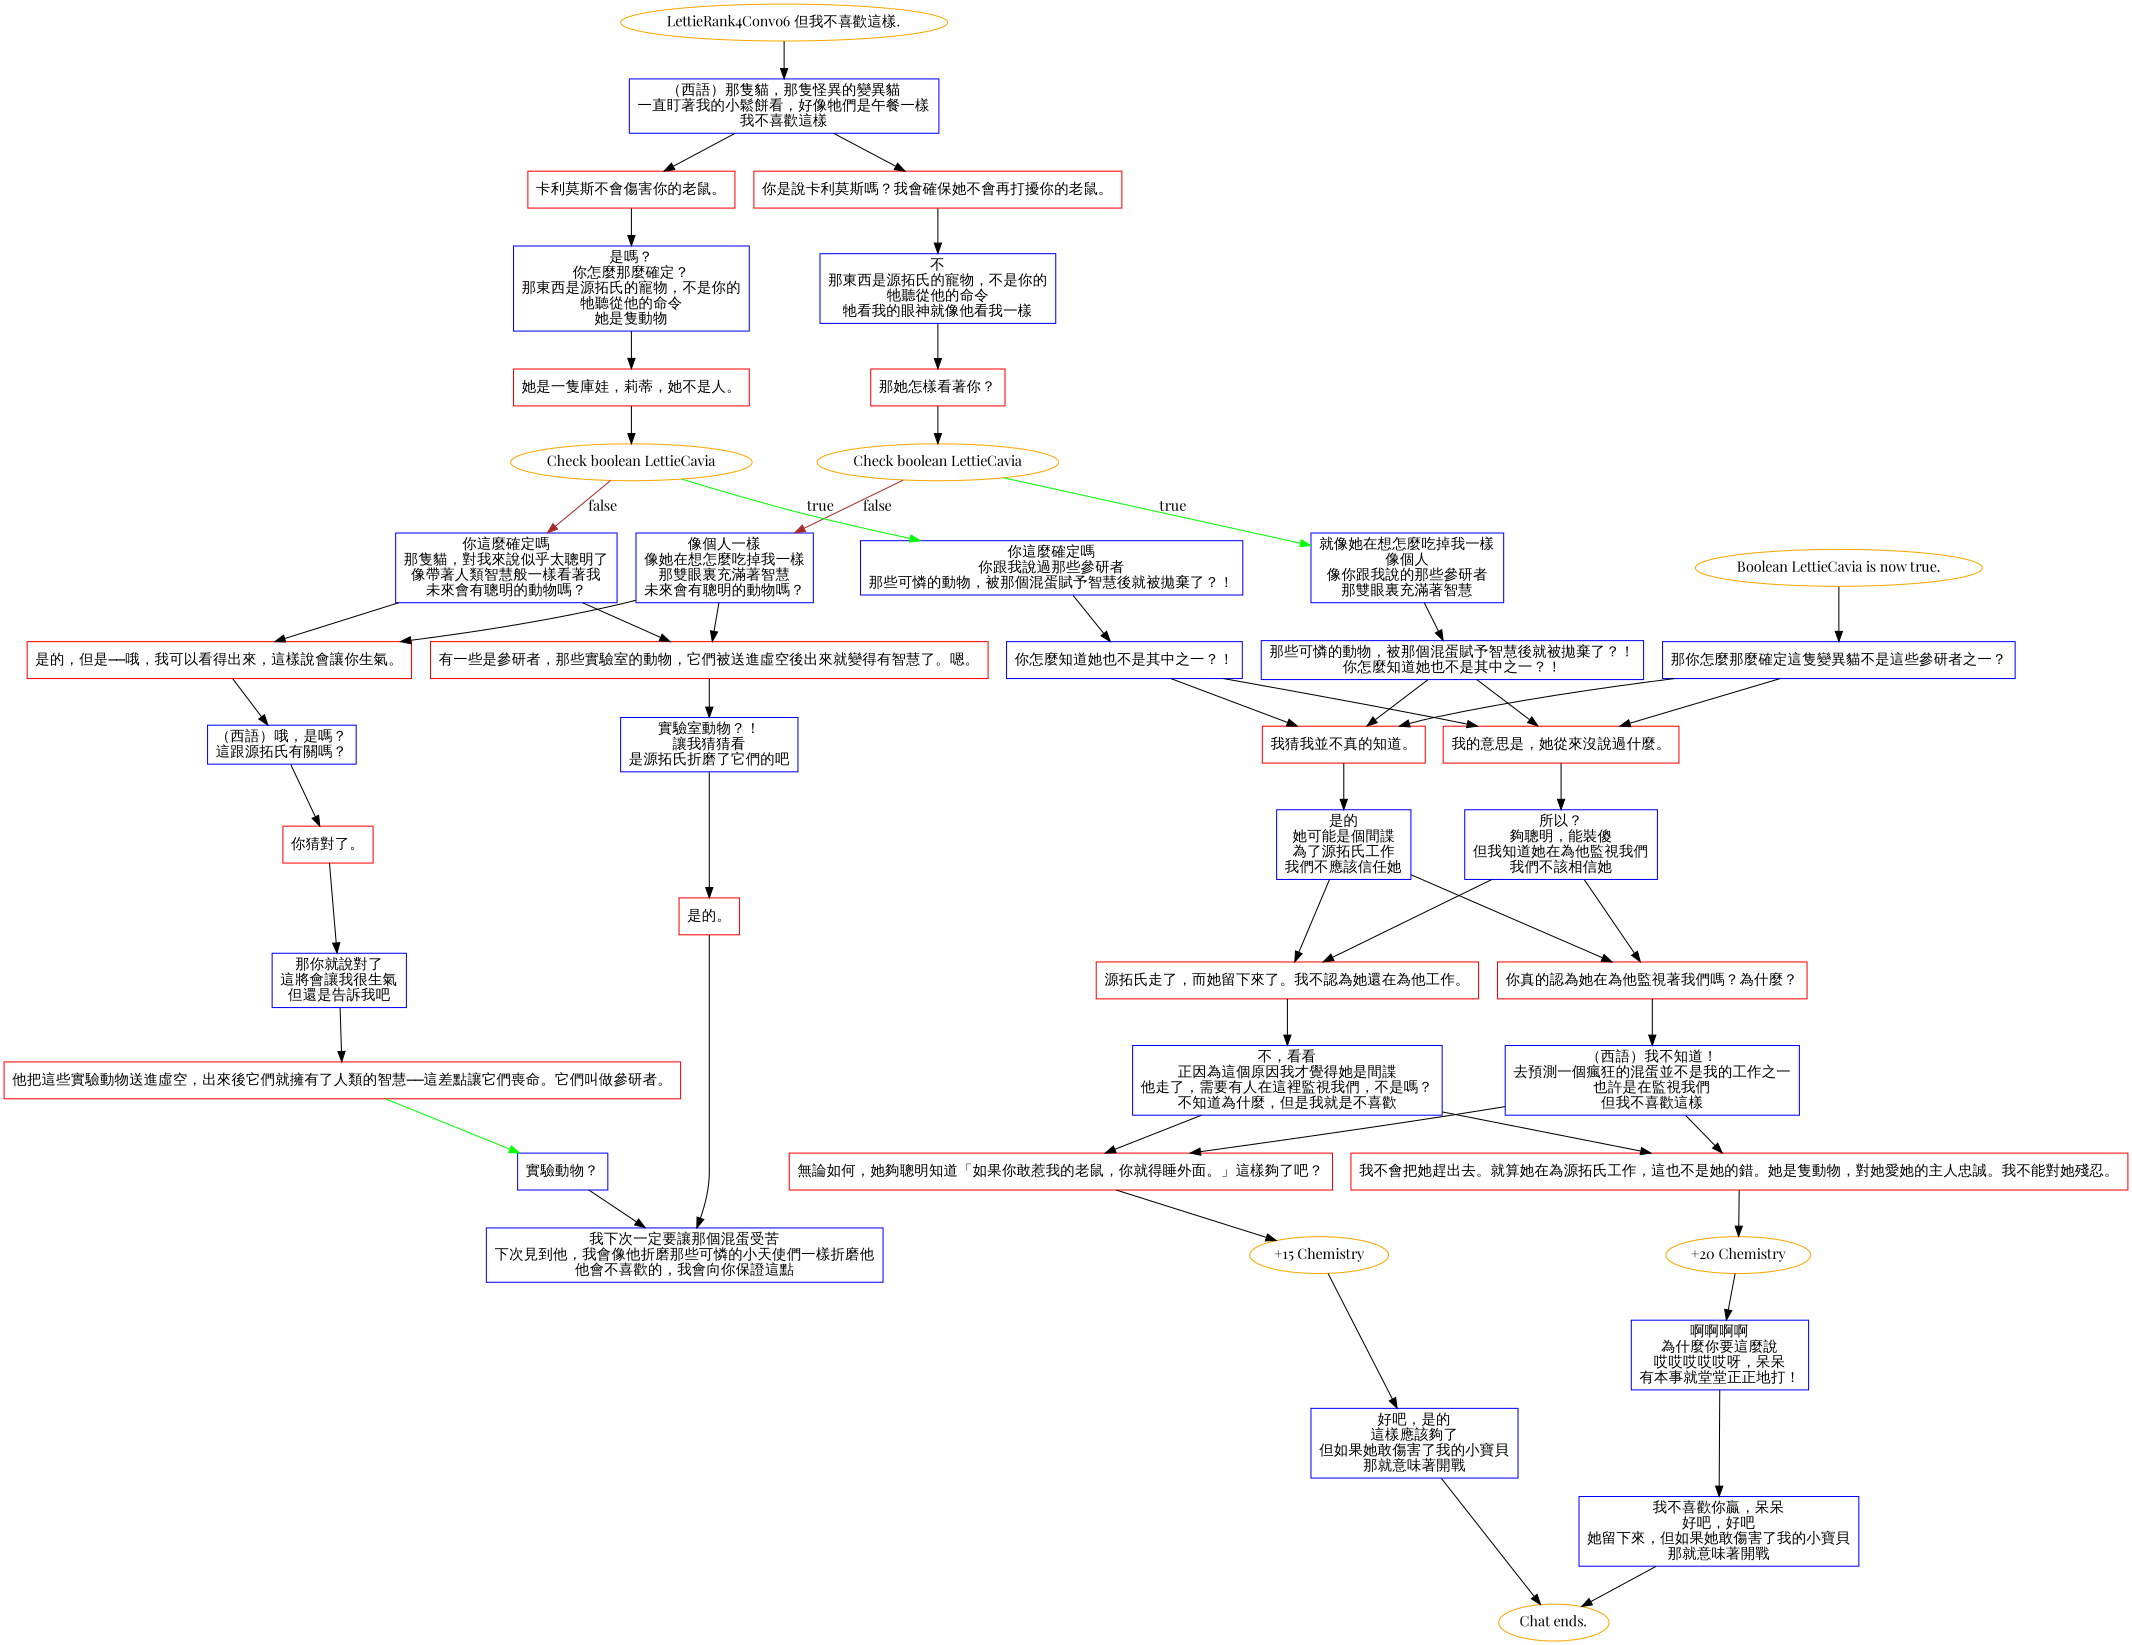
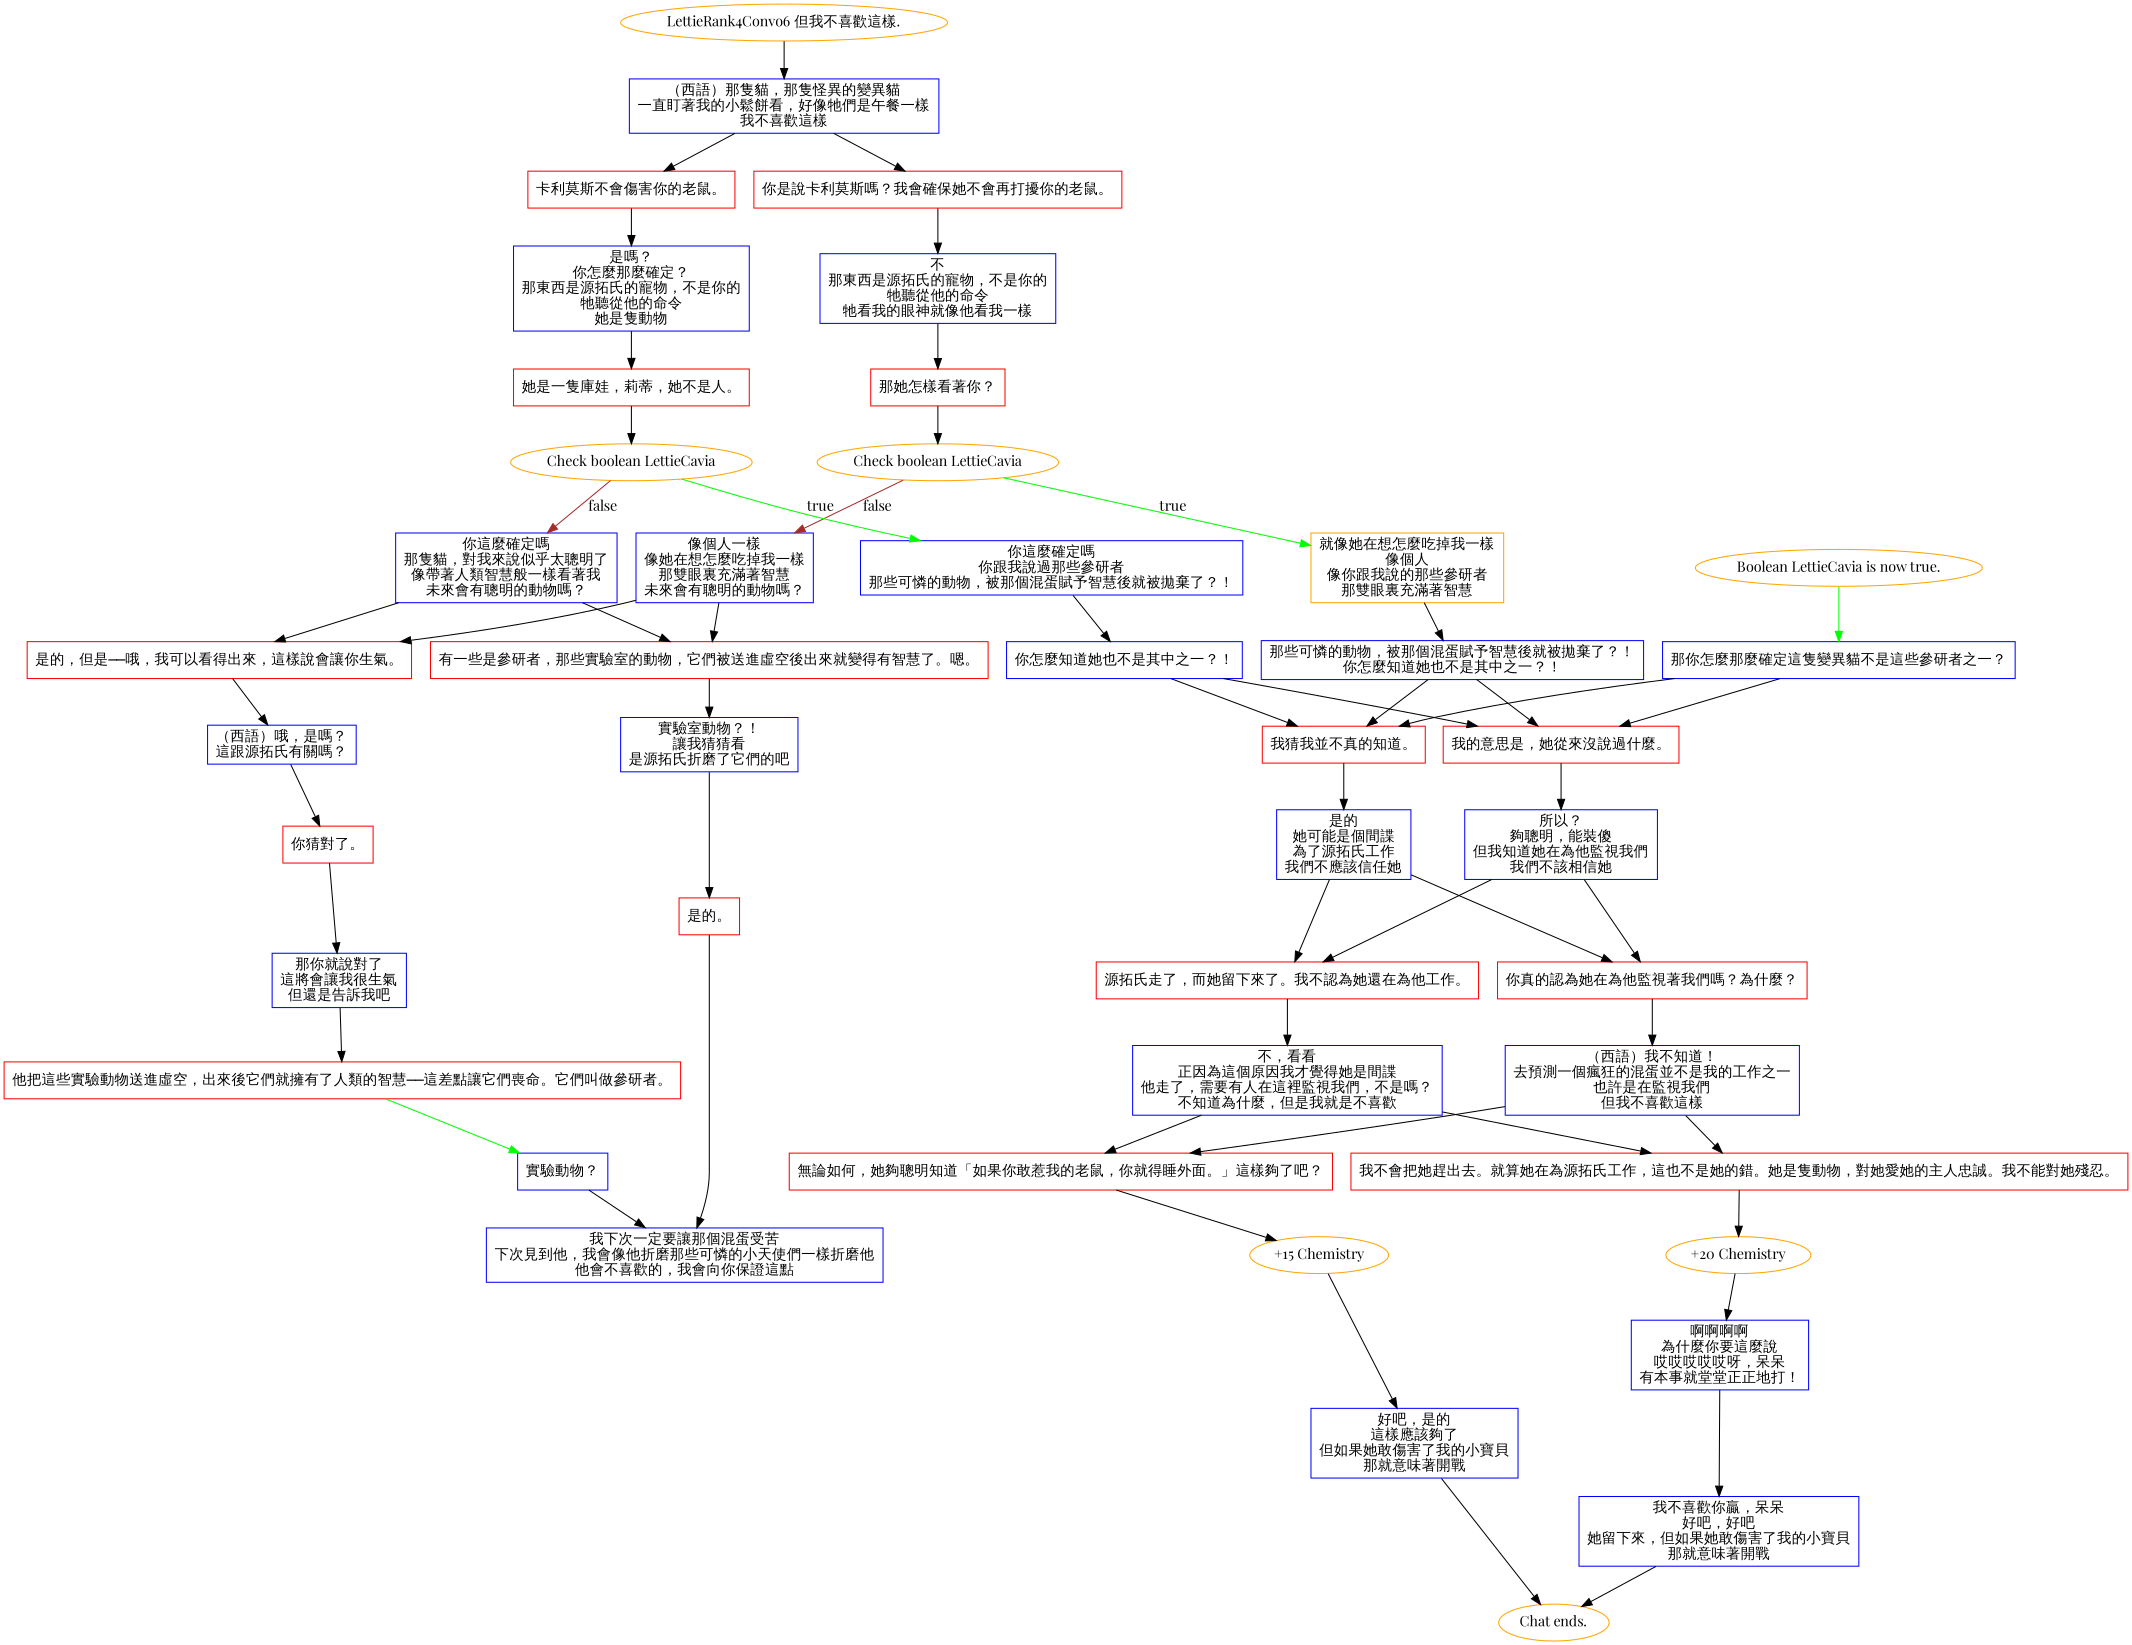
(1407, 568) -> (1407, 568)
(1839, 609) -> (1839, 609)
